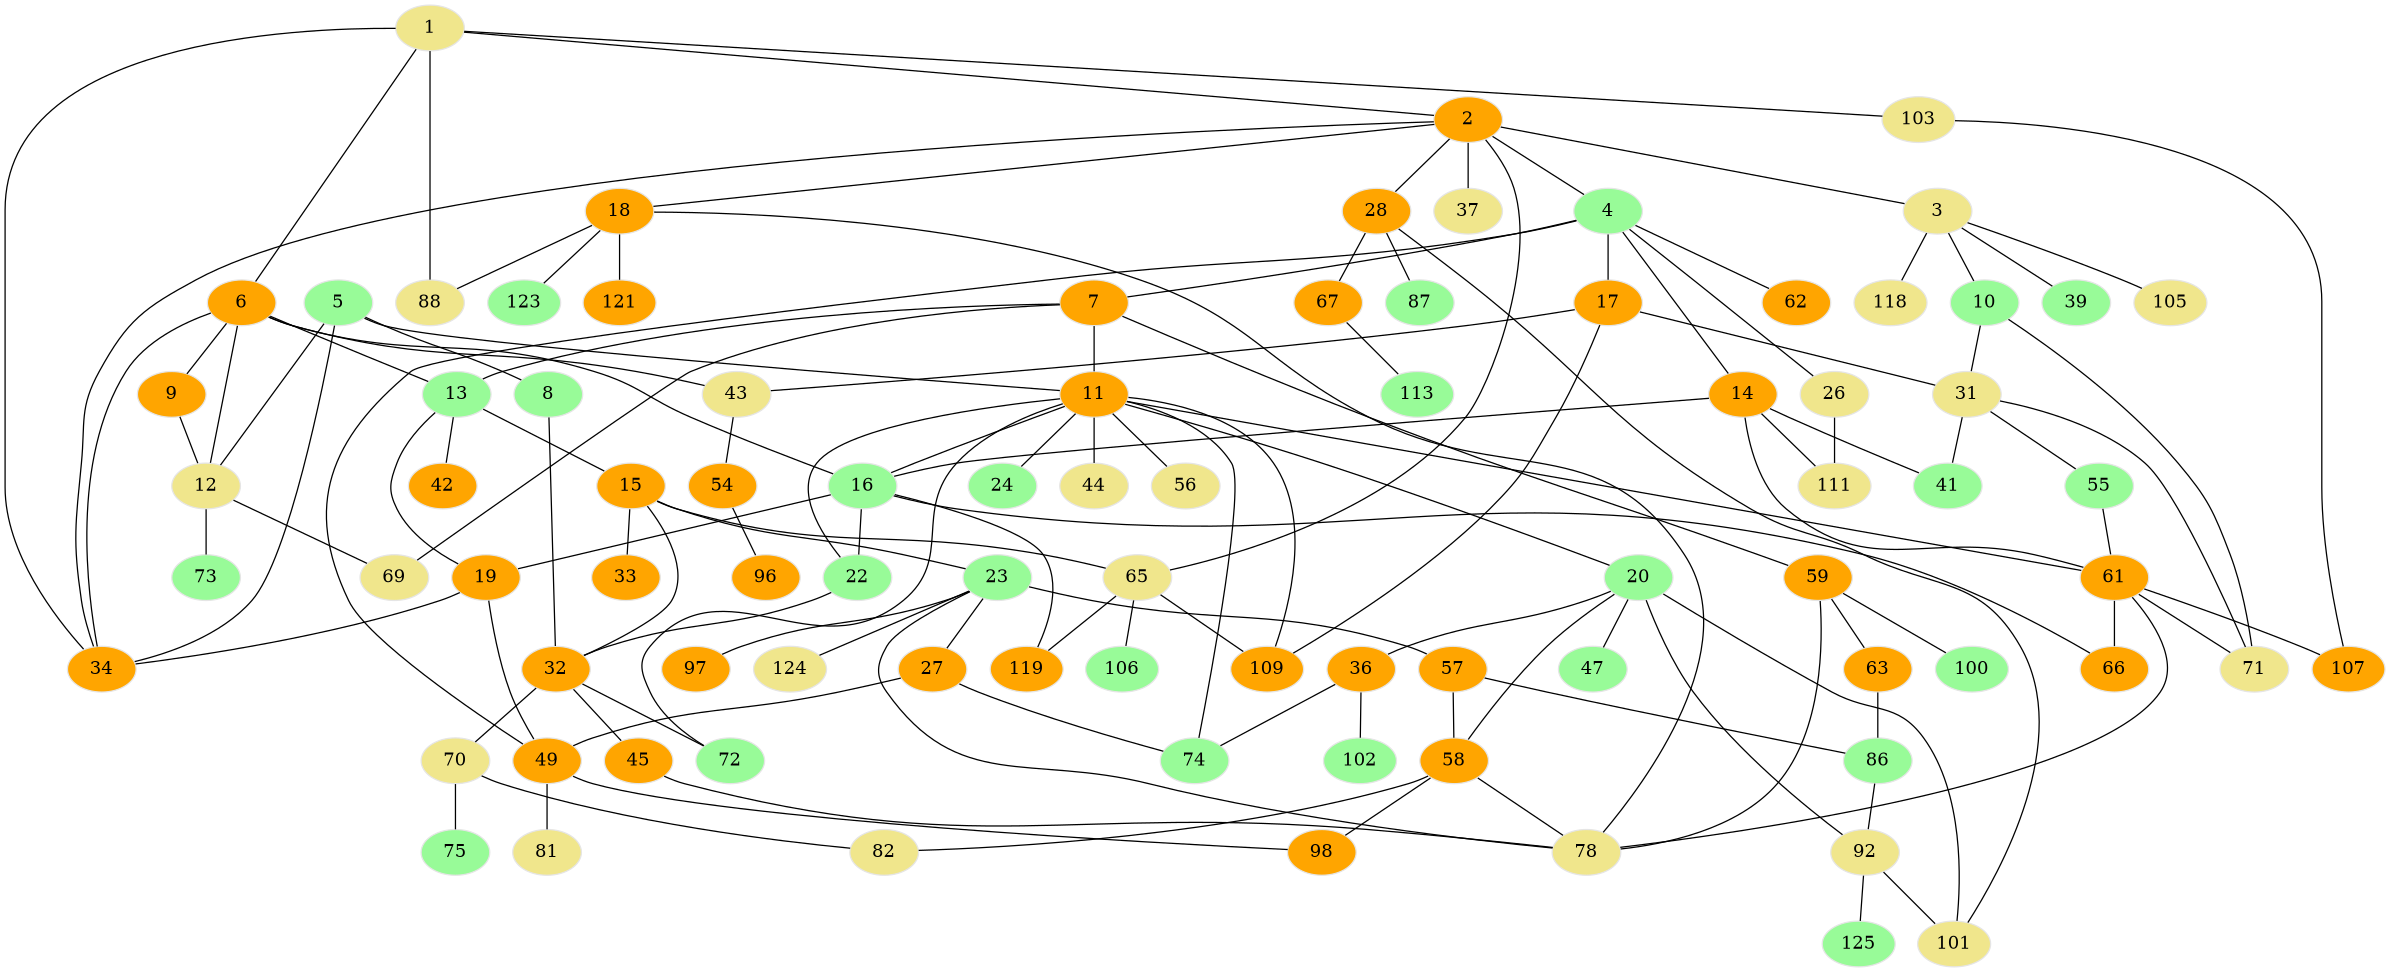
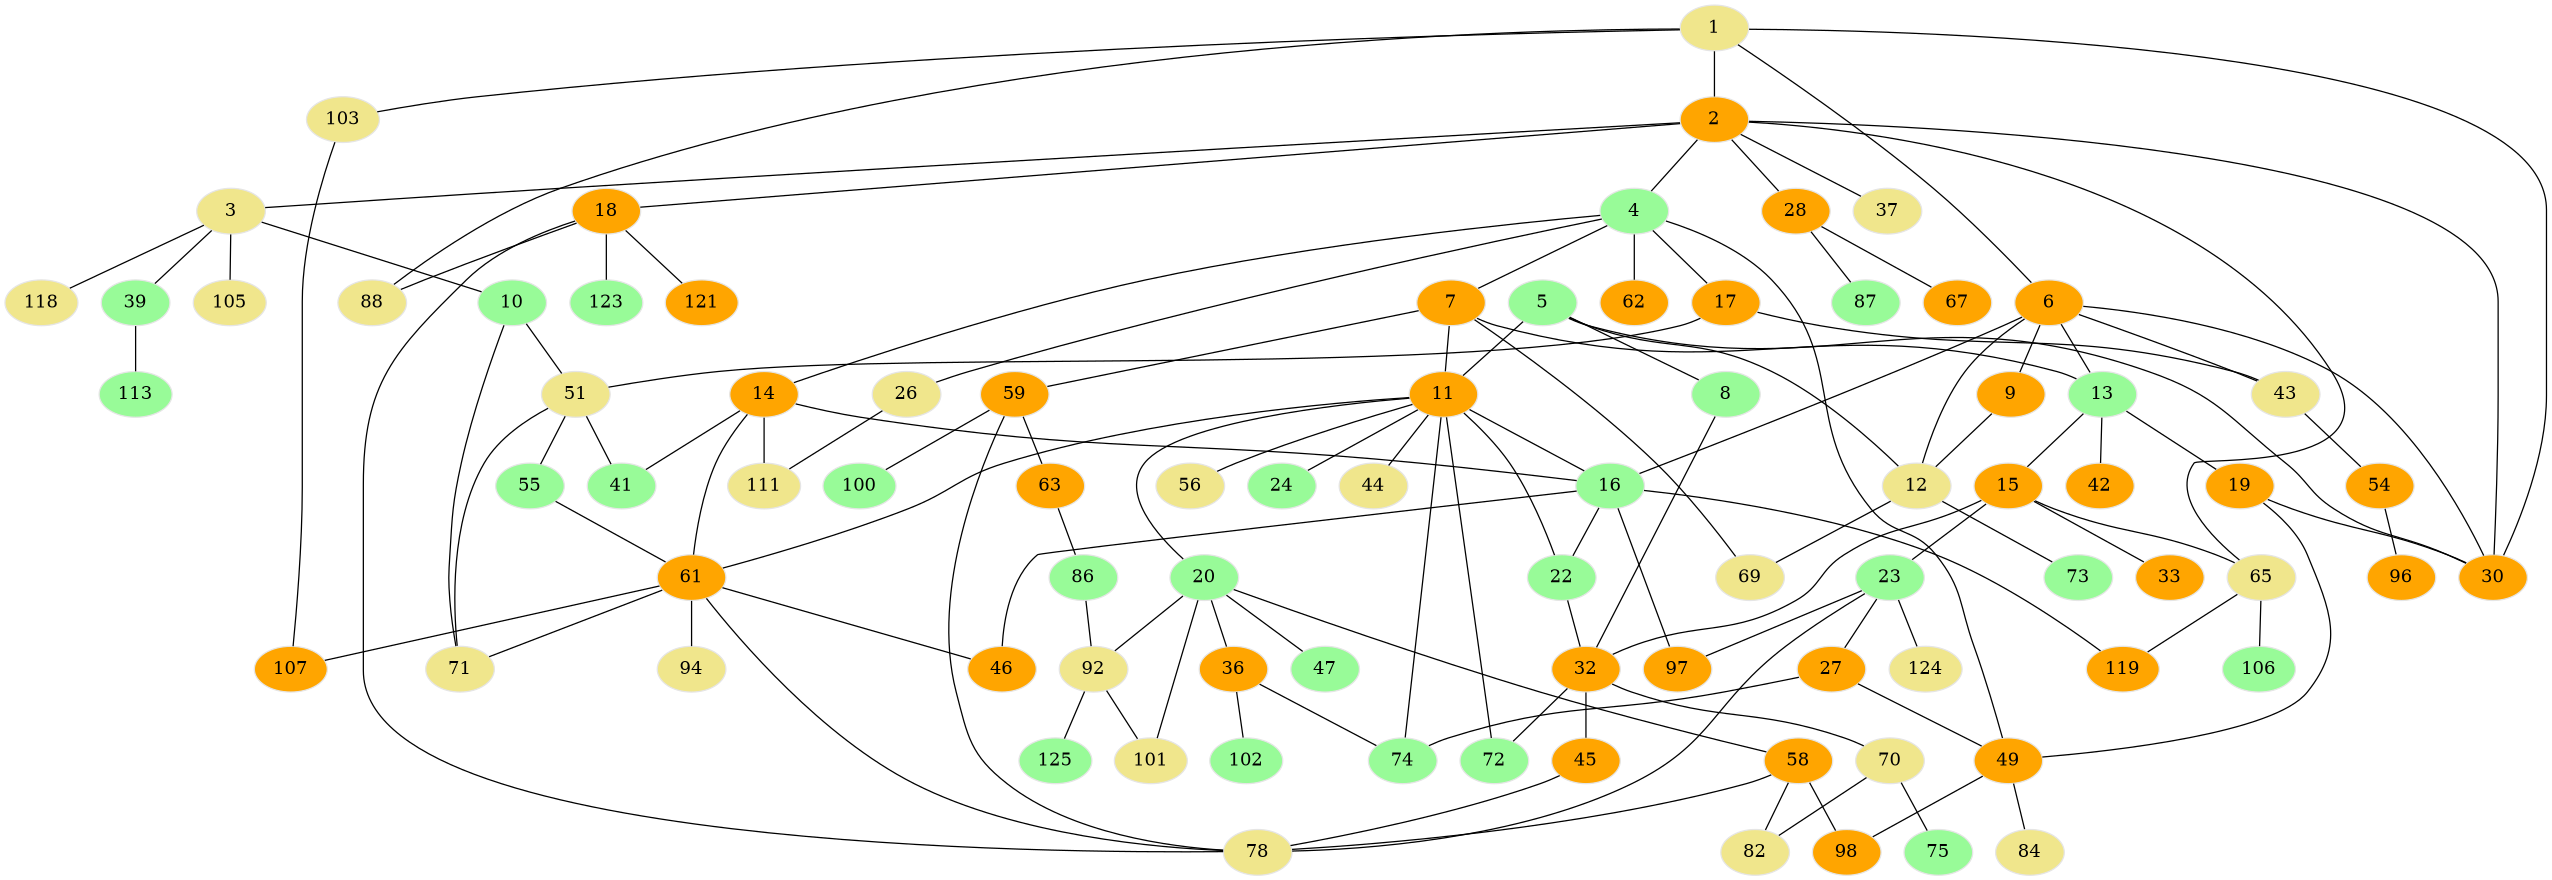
(1372, 348) -> (136, 349)
(1967, 394) -> (576, 394)
(1796, 530) -> none
(674, 532) -> (1644, 577)
(102, 669) -> (2493, 578)
none -> (692, 669)
(1267, 669) -> none
(1453, 669) -> none
(2114, 669) -> (1002, 669)
(547, 852) -> (2030, 852)
